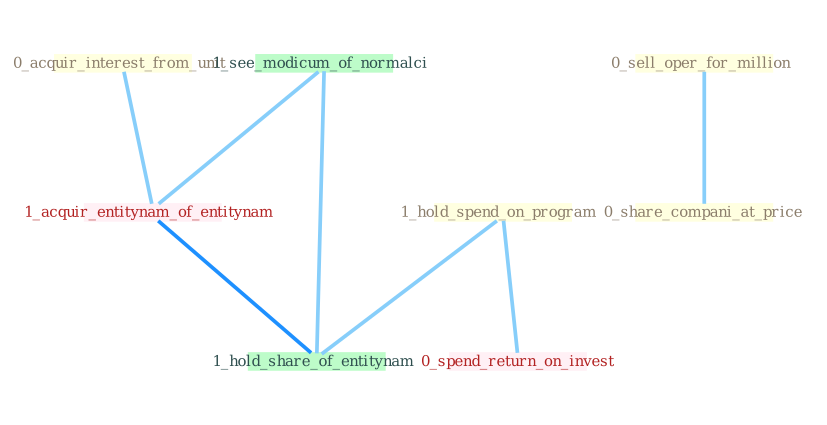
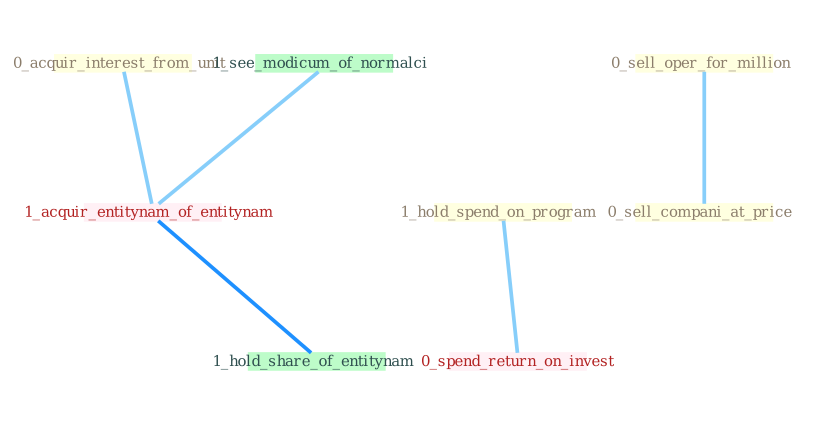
(320, 212) -> none
(704, 212) -> (704, 212)
(409, 287) -> none
